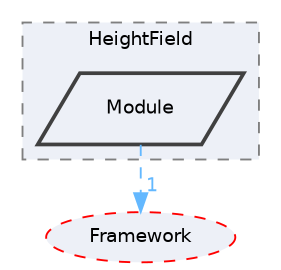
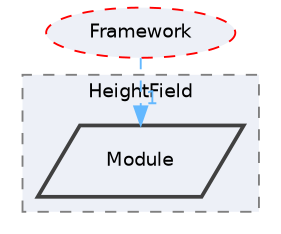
(141, 171) -> (141, 87)
